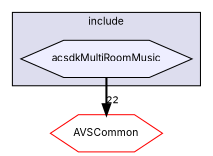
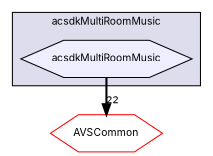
(106, 22) -> (106, 22)
